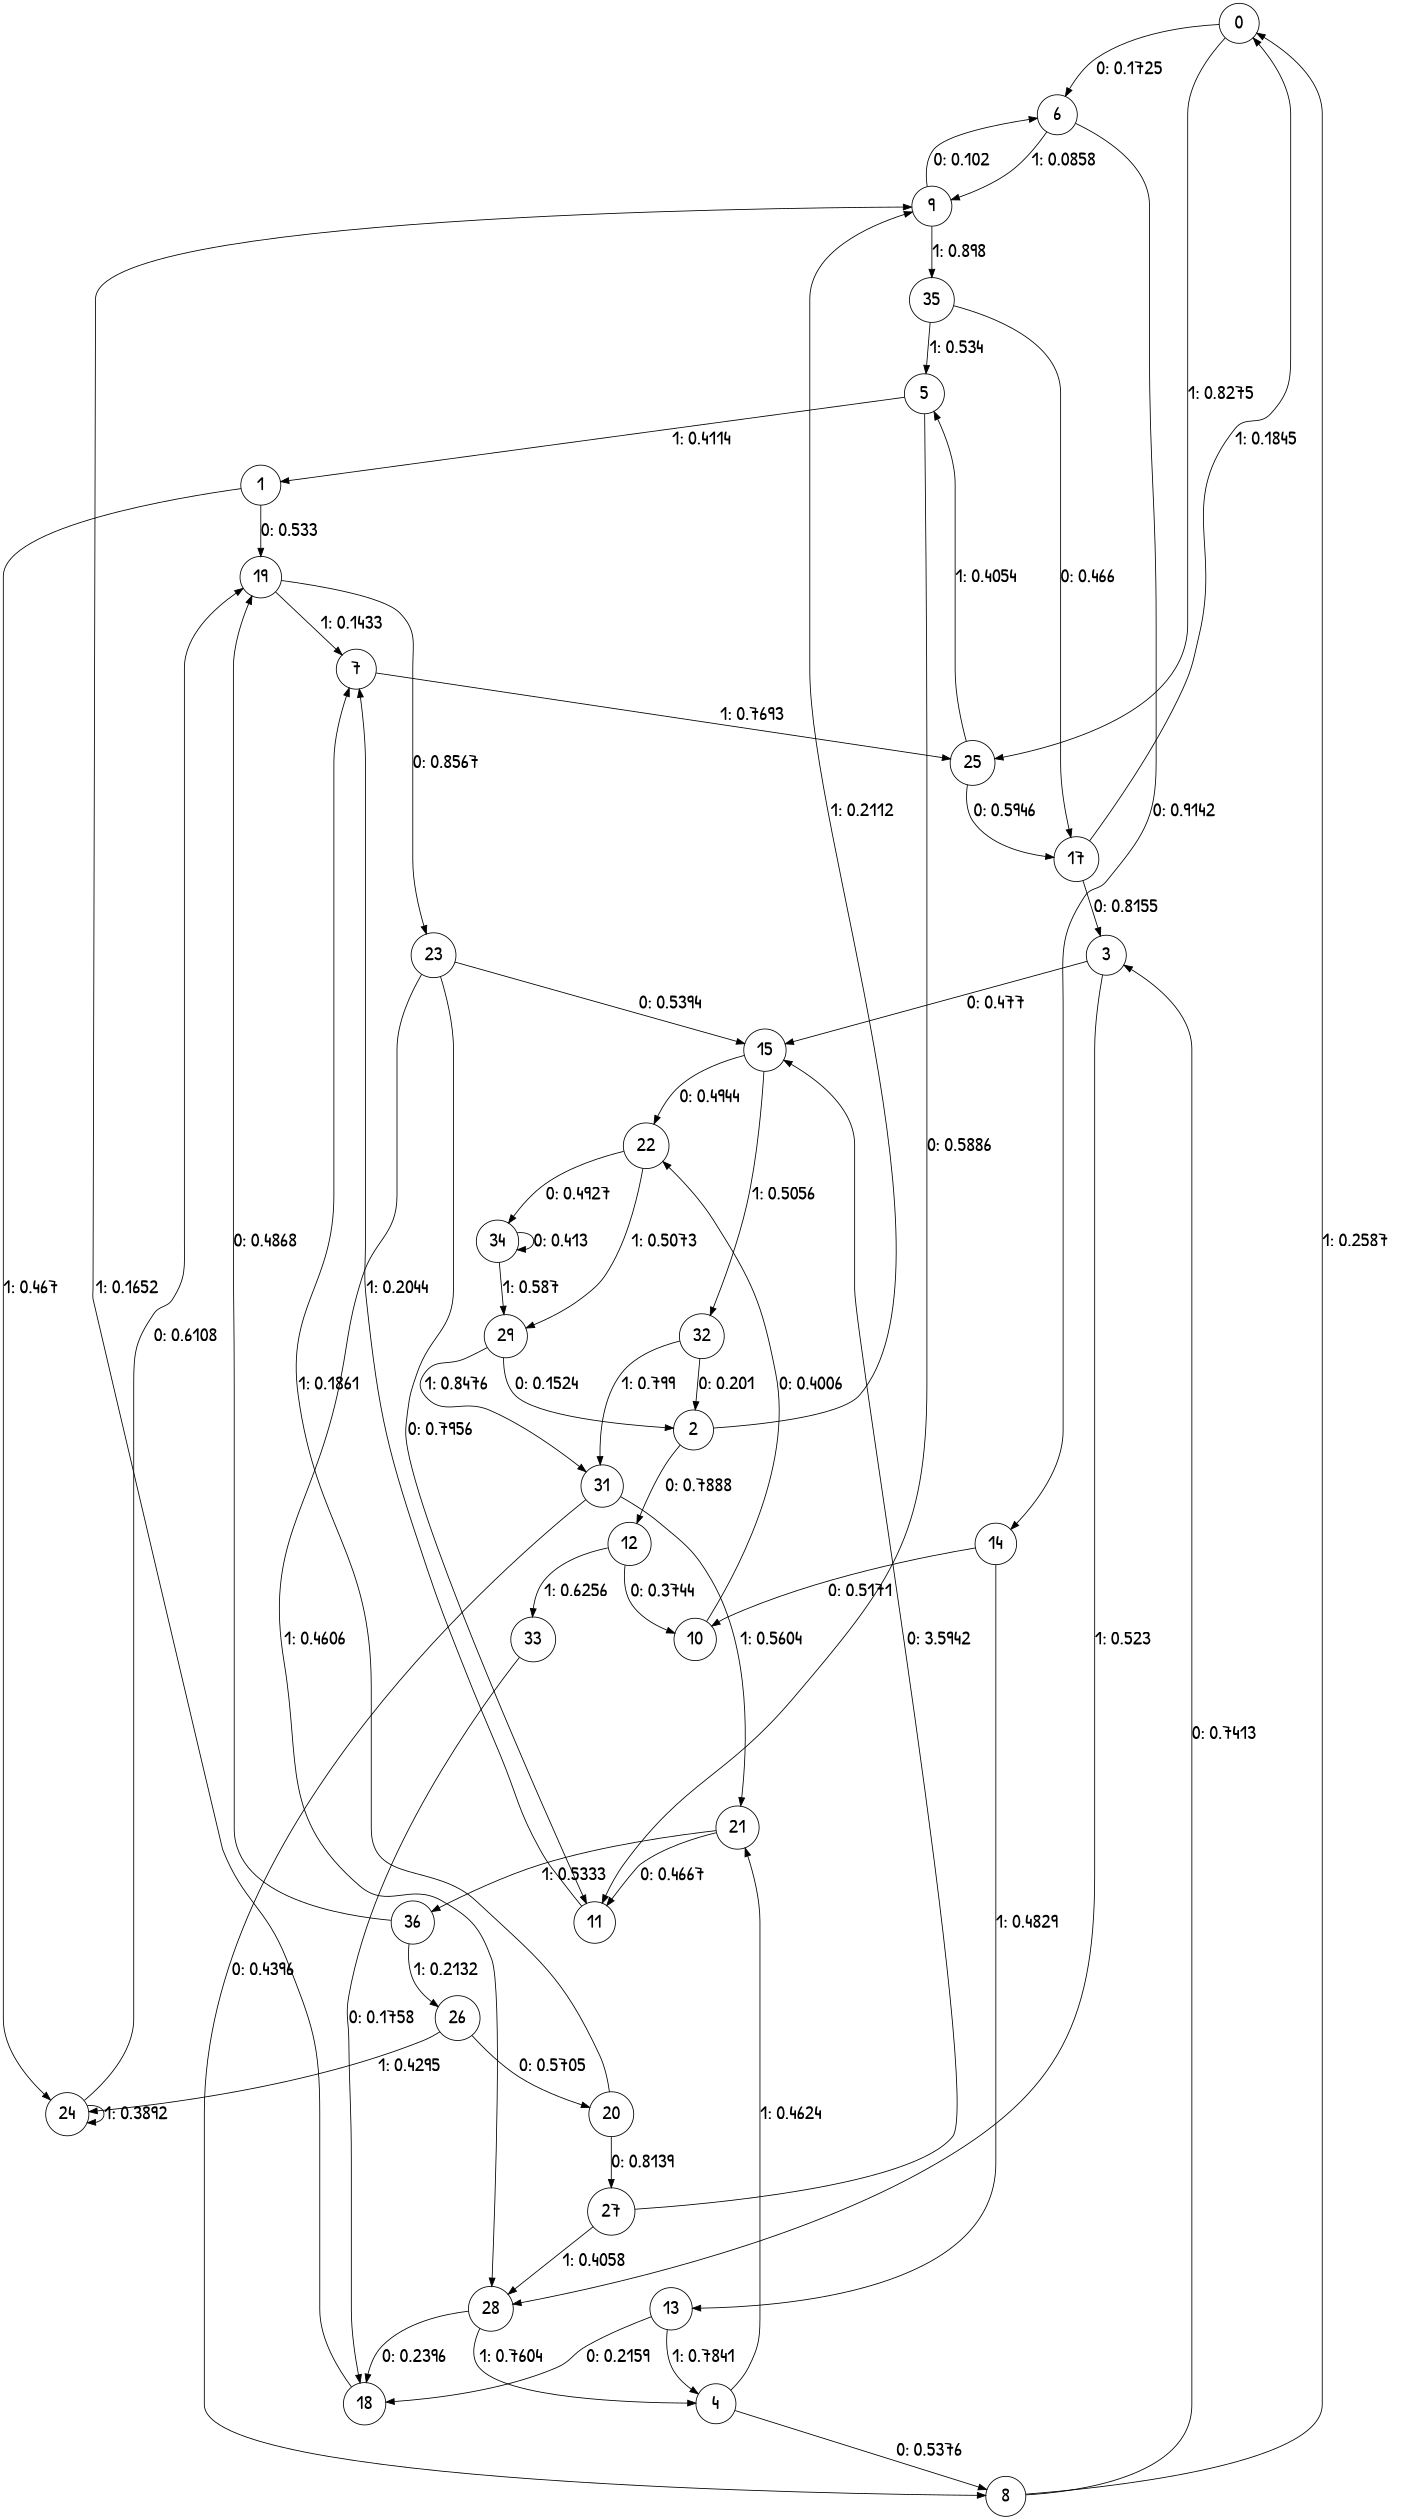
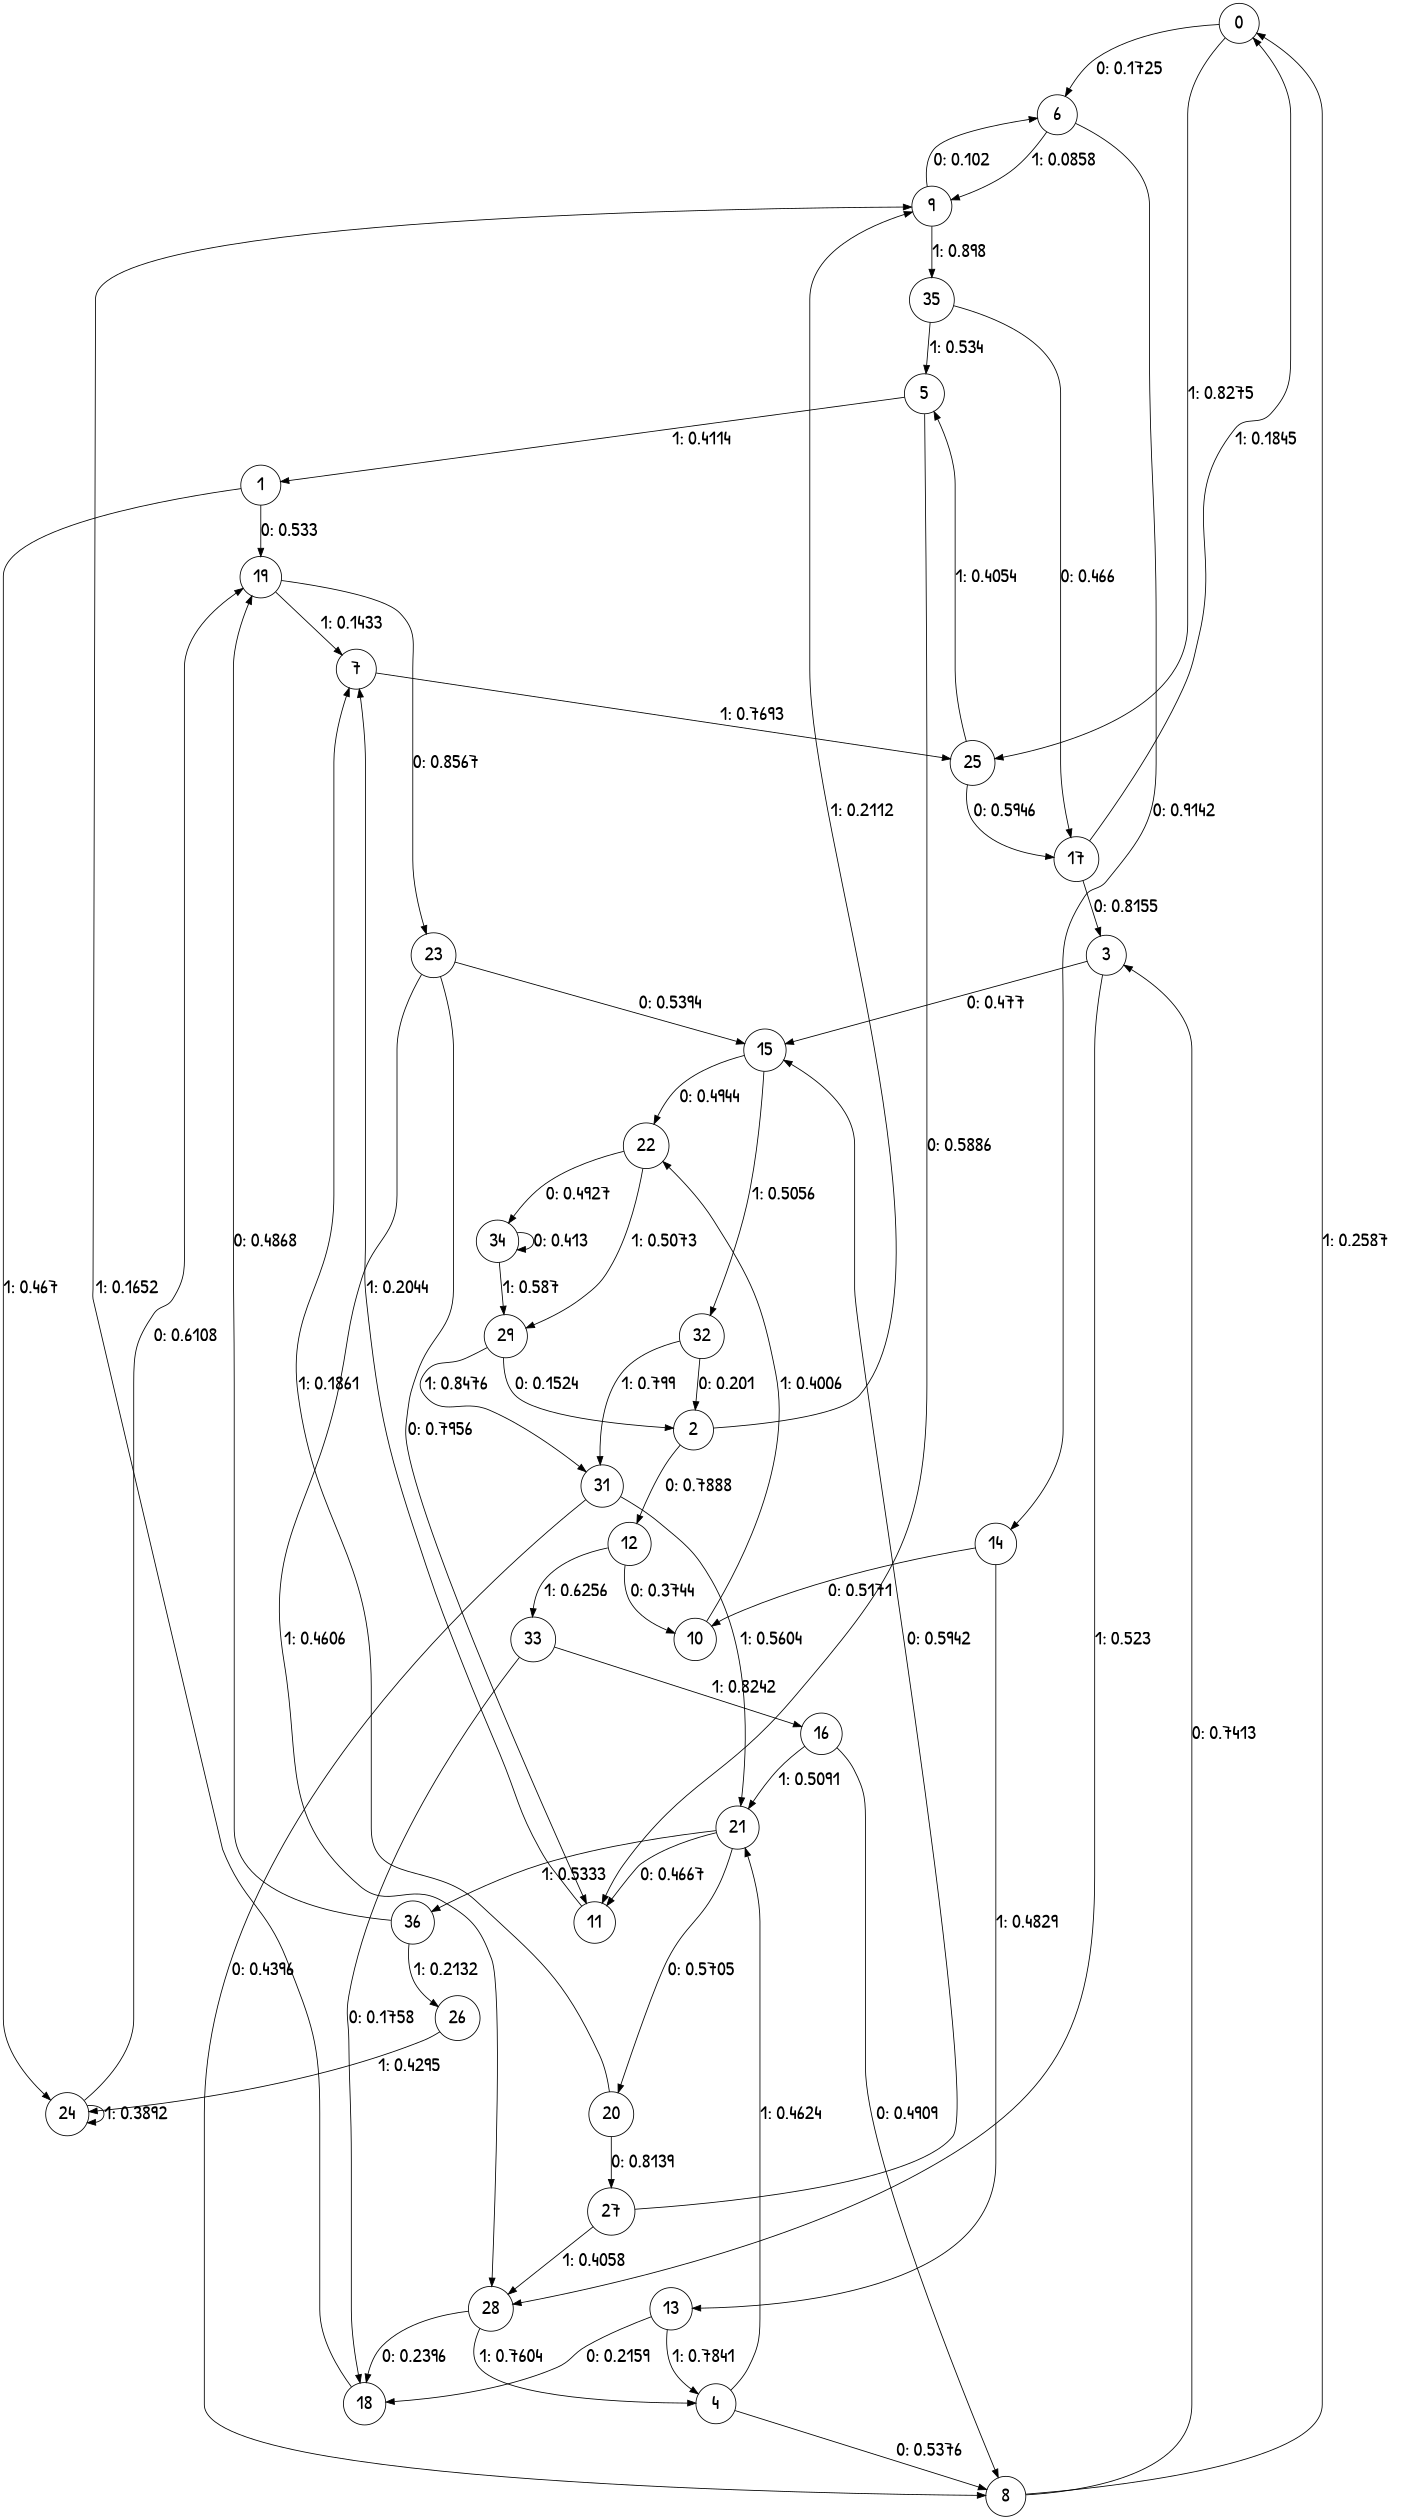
(818, 1384) -> (818, 1384)
(946, 1639) -> (946, 1639)
none -> (821, 1734)
(522, 2078) -> (667, 1962)
